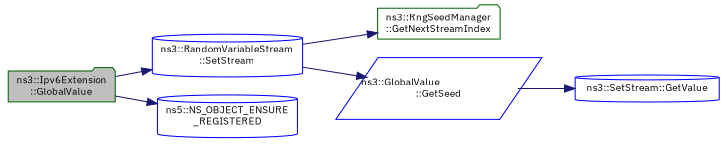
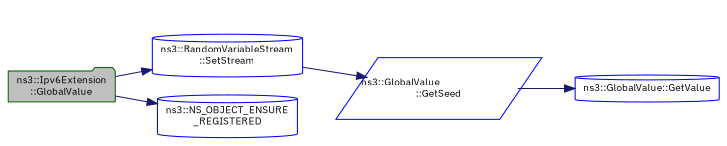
(439, 24) -> none
(647, 89) -> (647, 89)
(227, 116) -> (227, 116)
